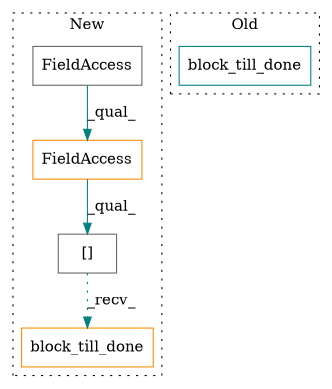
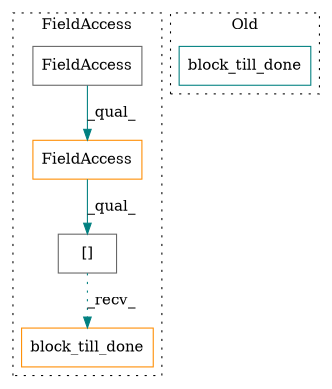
(87, 25) -> (87, 25)
